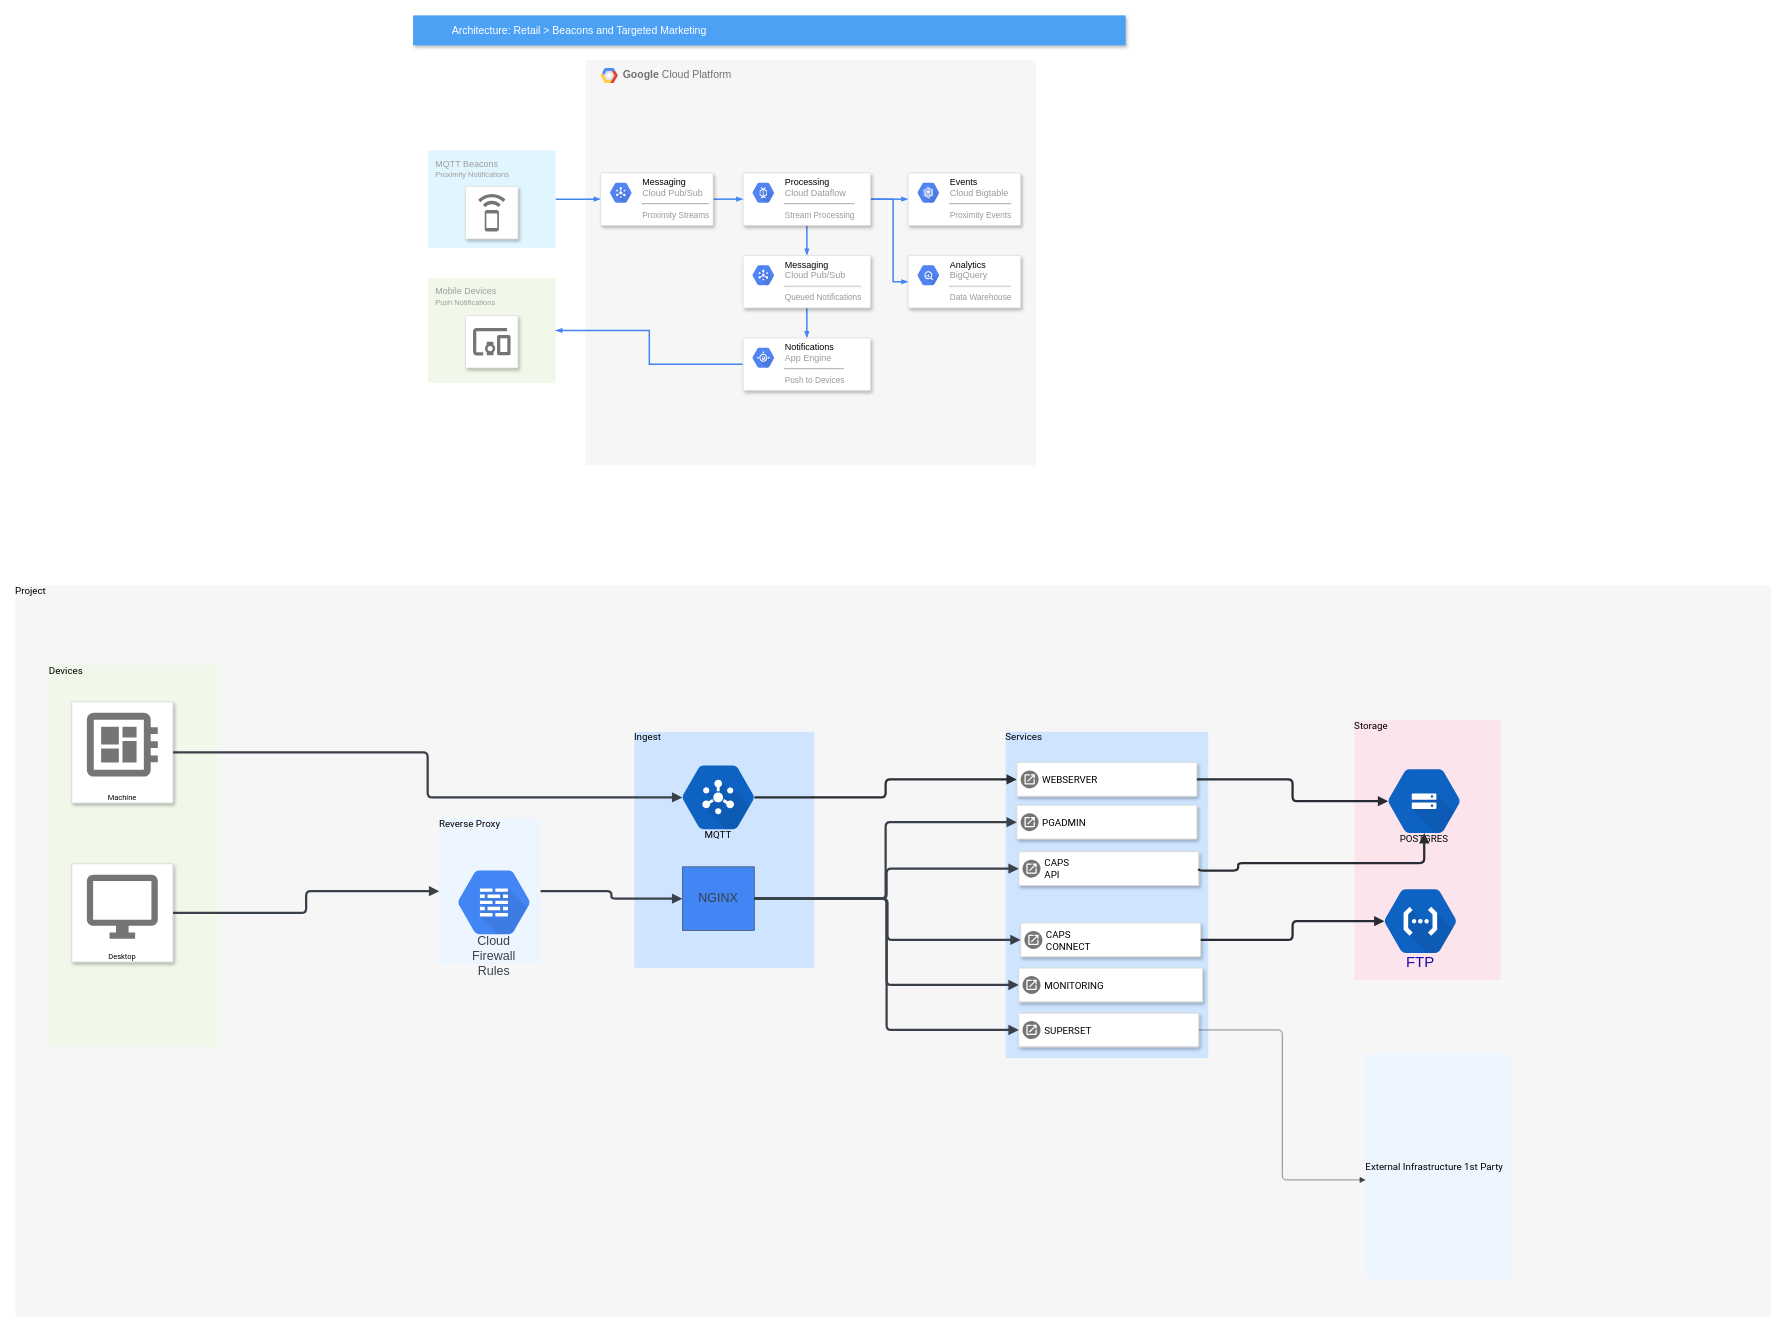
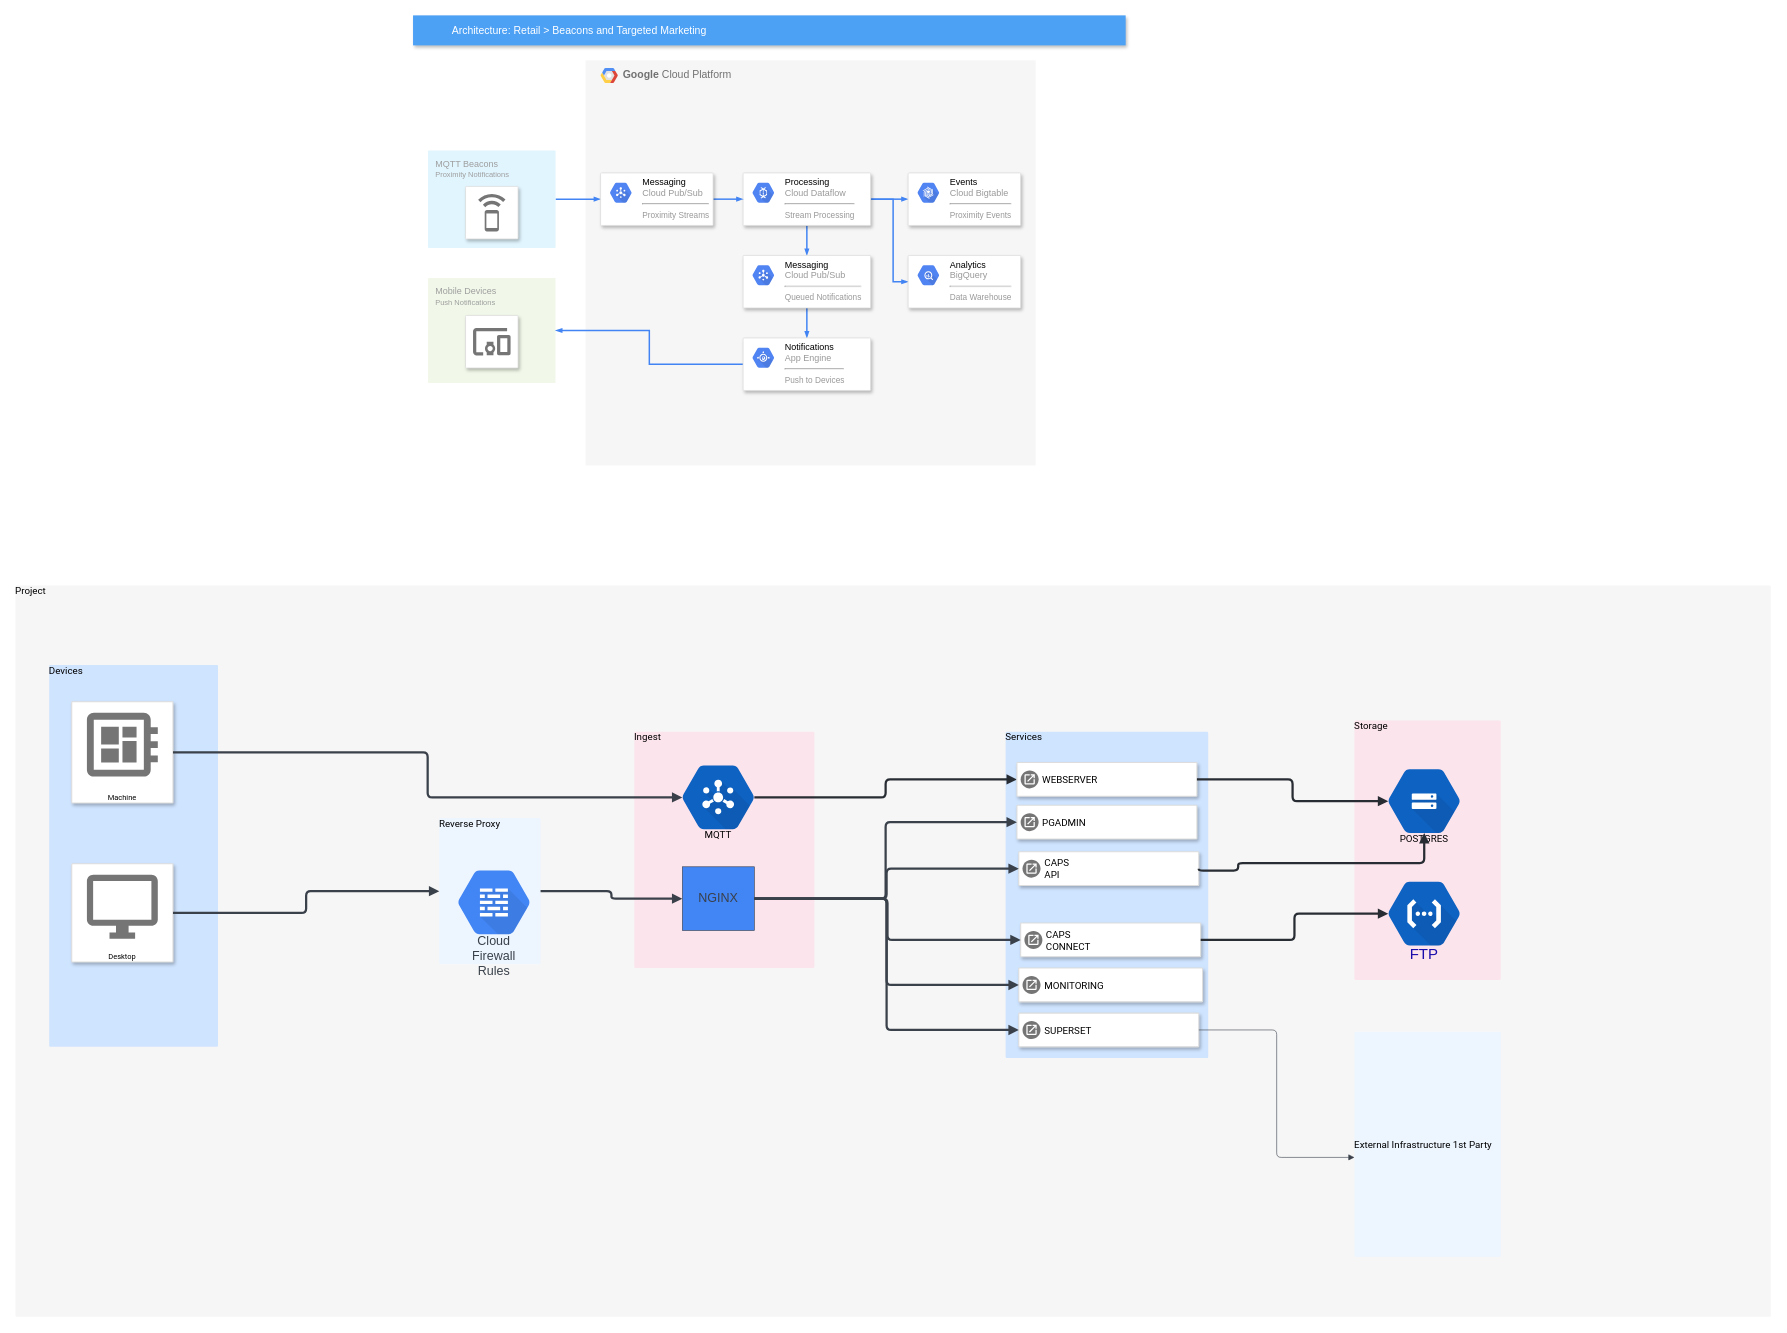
(724, 850) -> (724, 850)
(134, 856) -> (134, 856)
(1420, 921) -> (1424, 914)
(1439, 1167) -> (1427, 1144)
